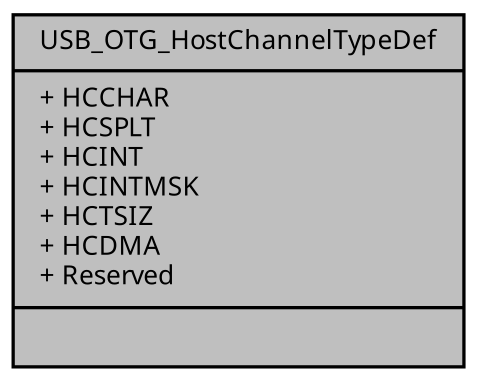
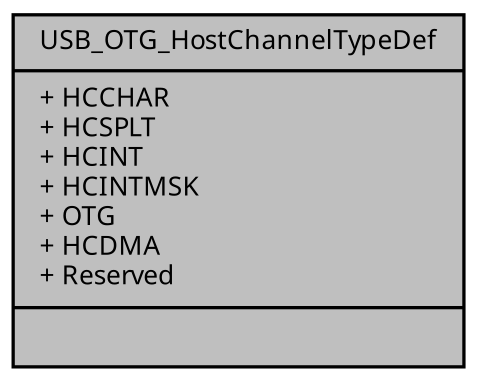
(97, 217) -> (79, 217)
